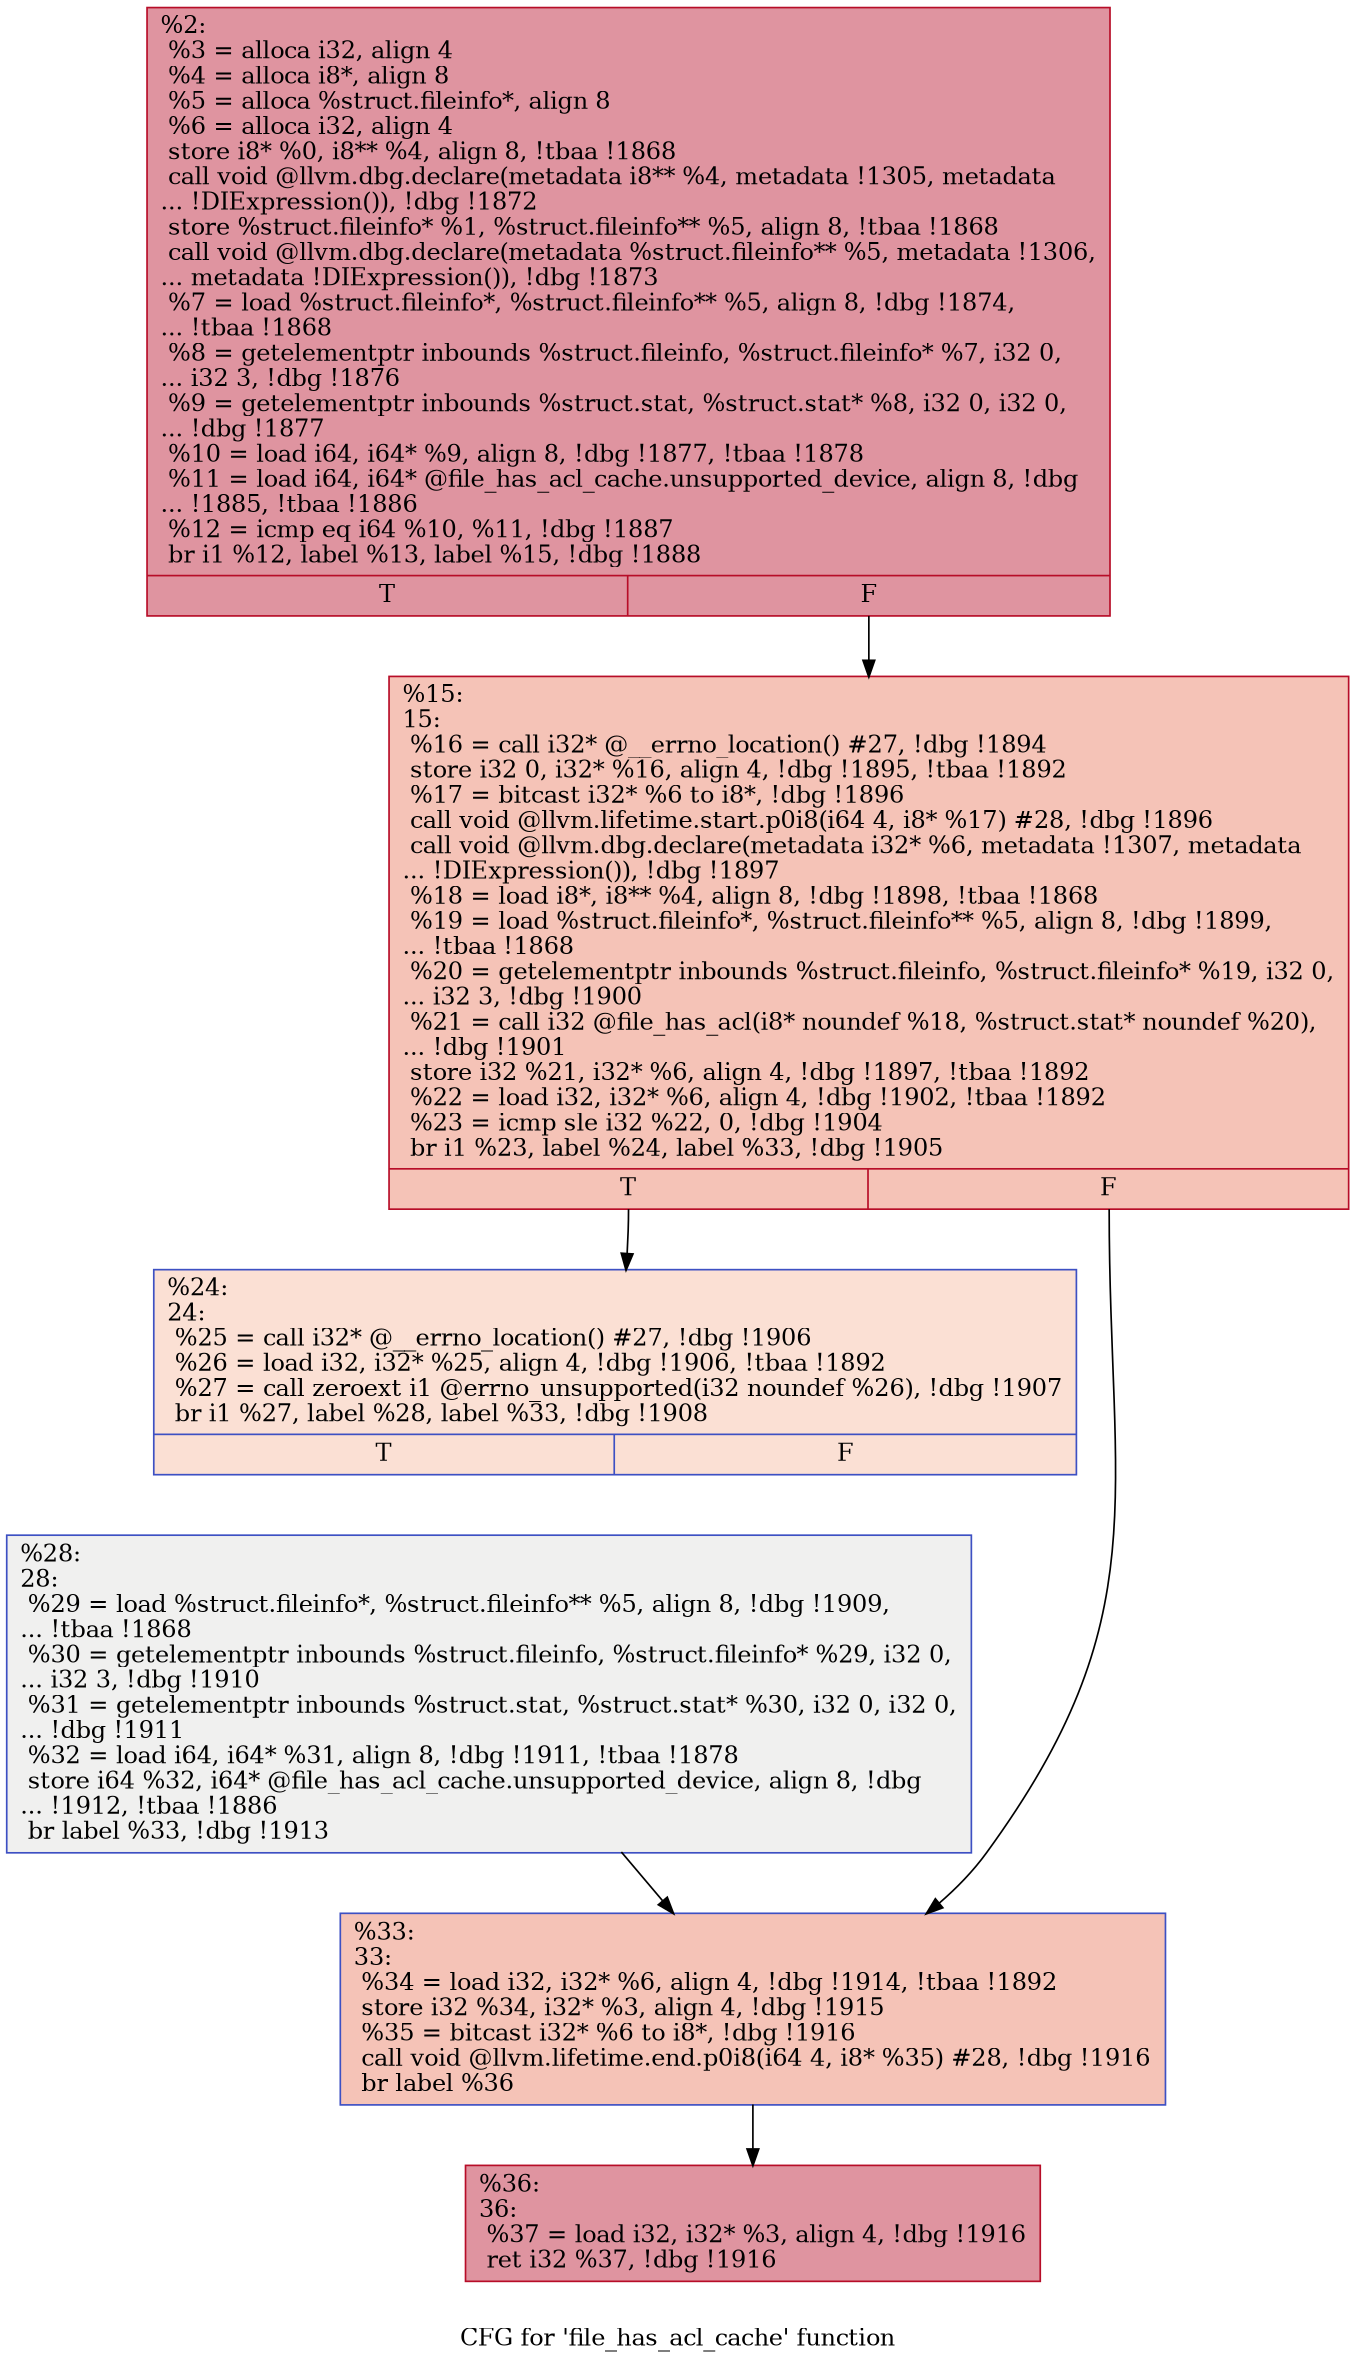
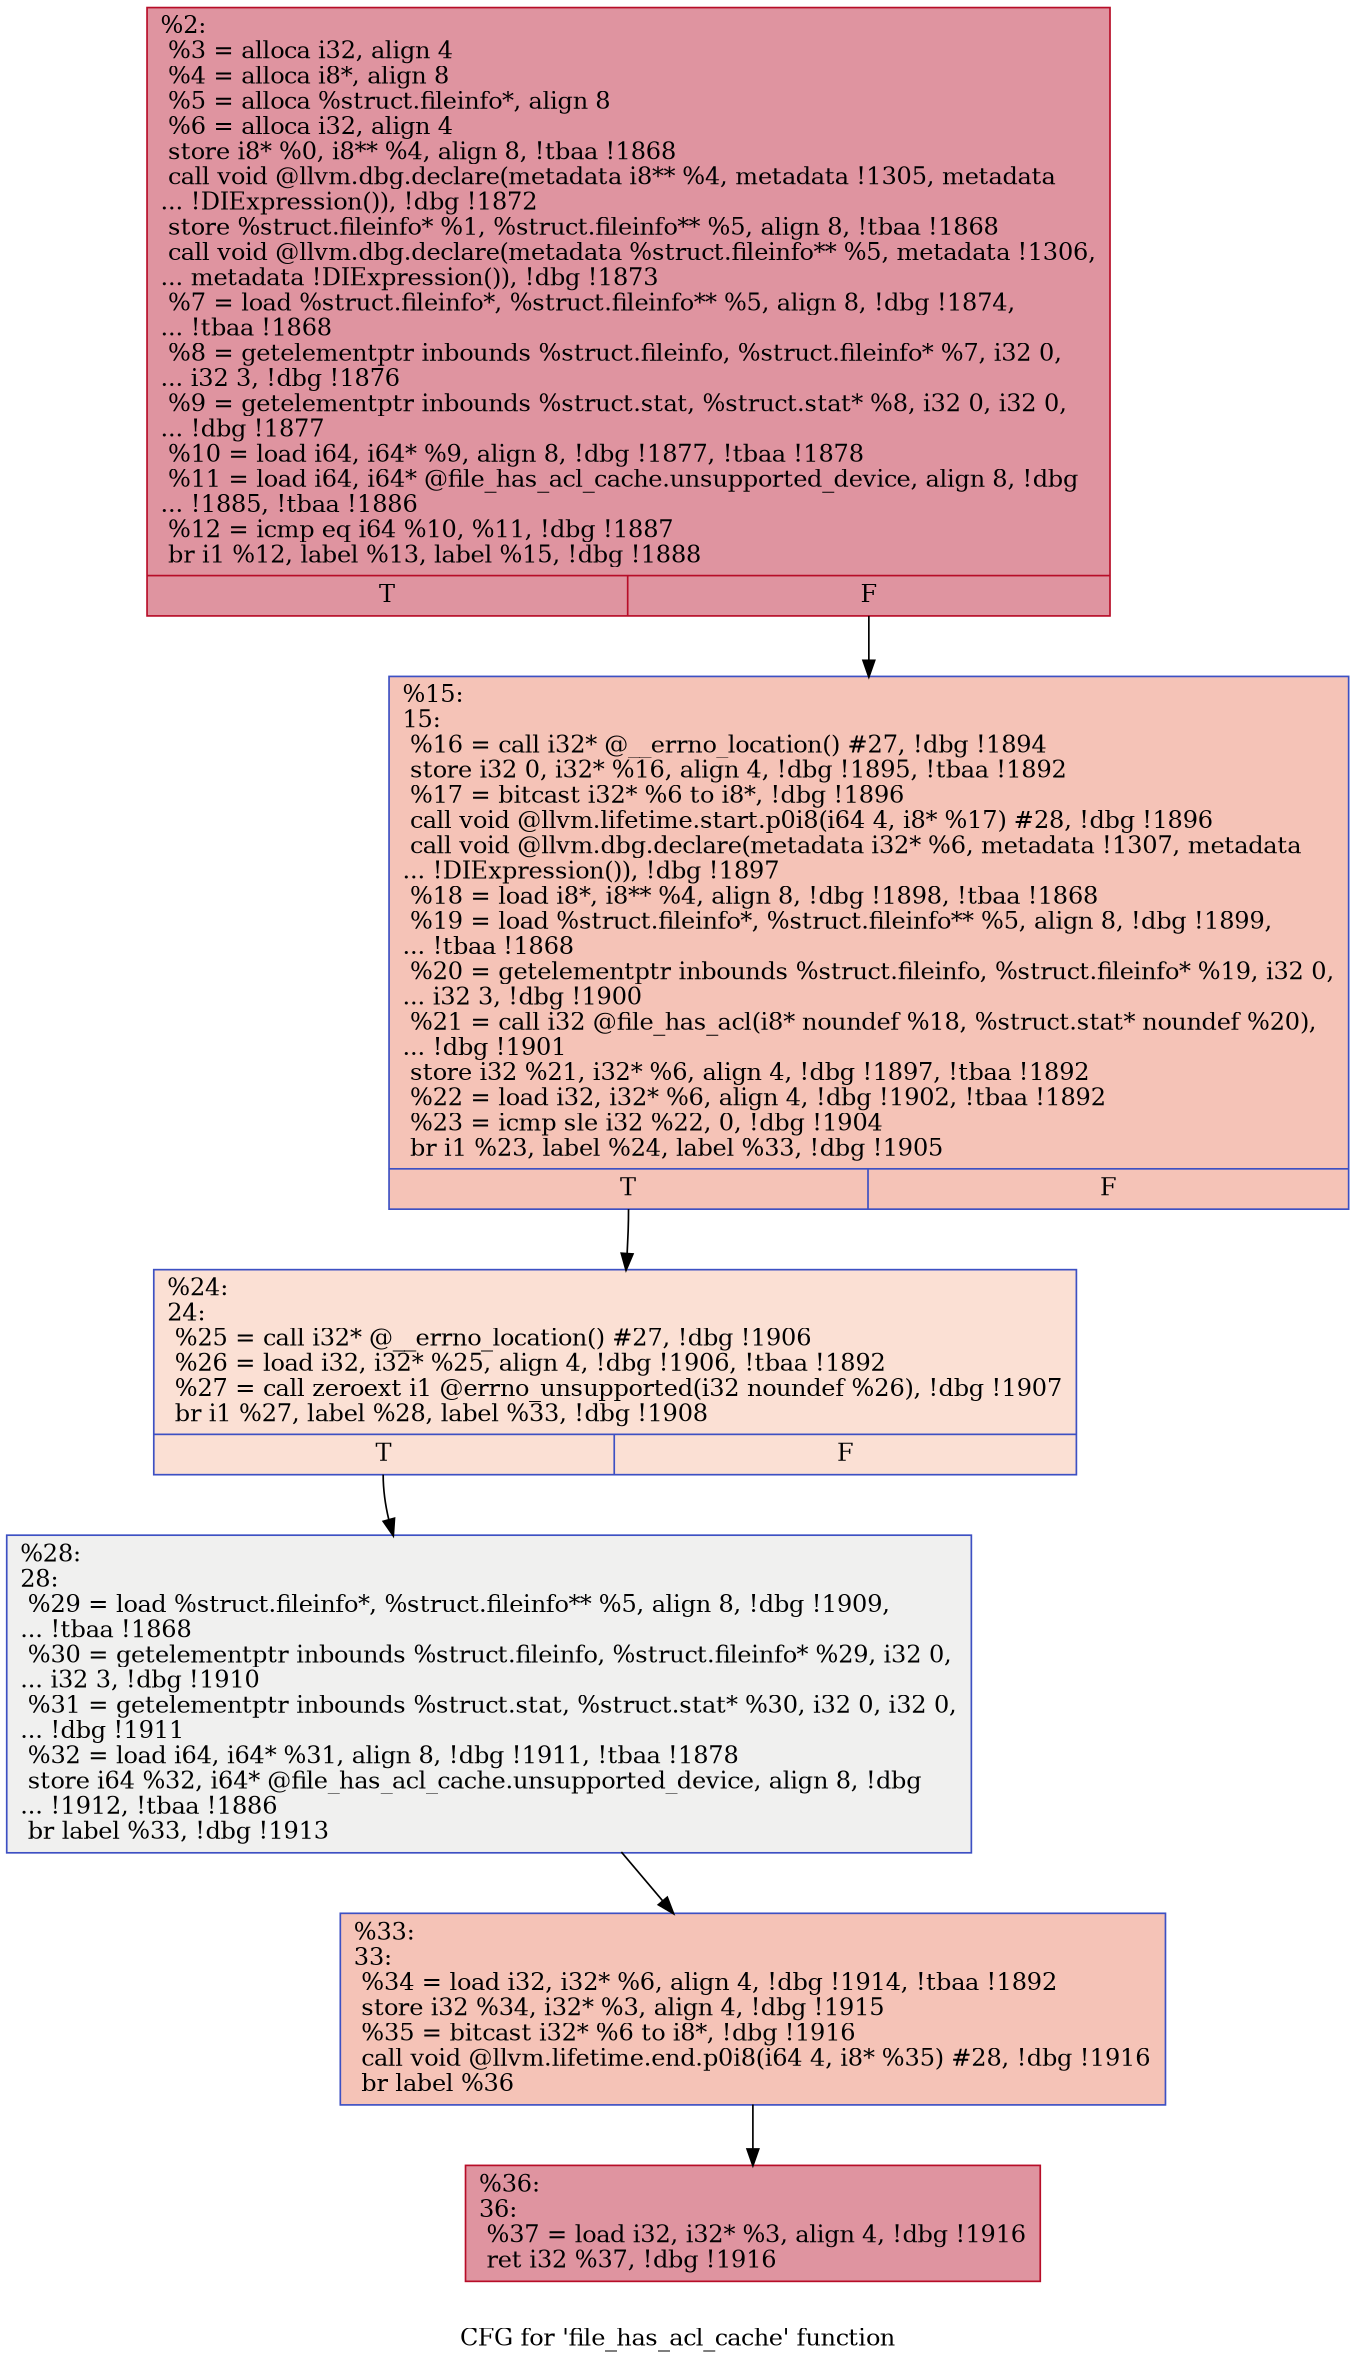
(869, 943) -> (869, 943)
none -> (385, 1497)
(1108, 1580) -> none
